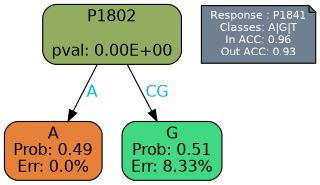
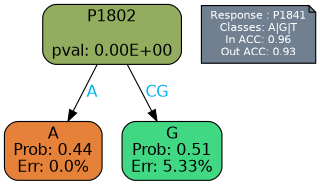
(53, 151) -> (53, 151)
(172, 151) -> (172, 151)
